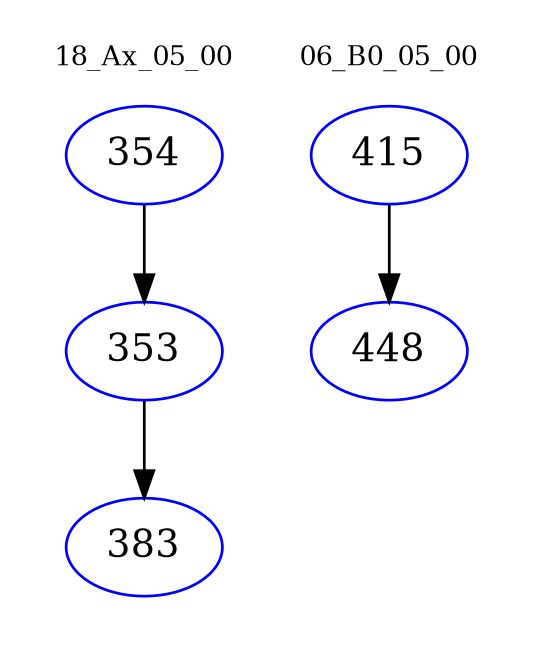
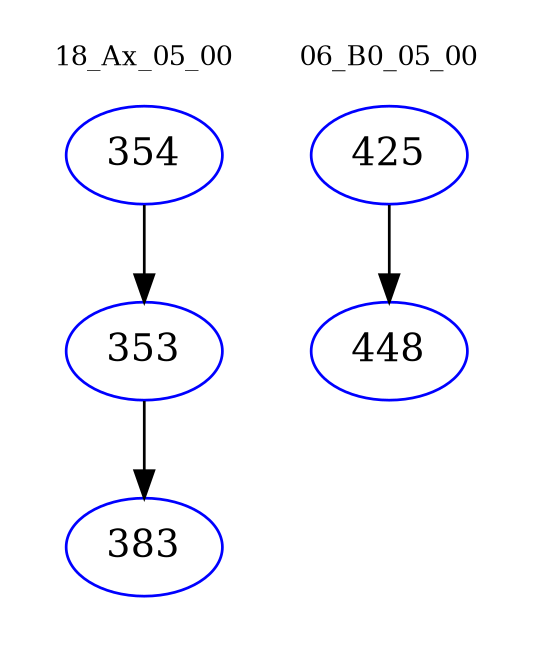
(389, 155) -> (389, 155)
